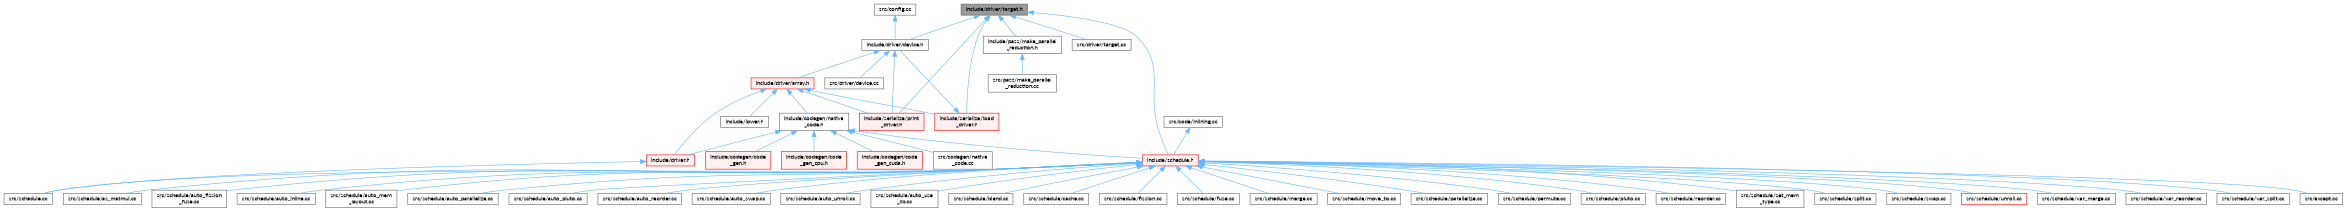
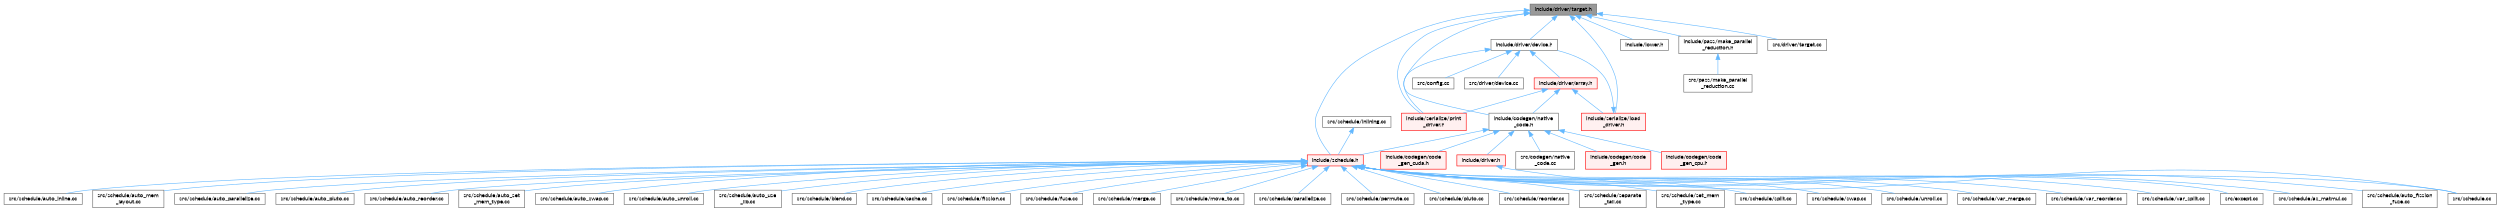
(895, 30) -> (1476, 65)
none -> (1417, 62)
(762, 105) -> (1607, 28)
(712, 116) -> none
(1193, 122) -> (1357, 122)
none -> (492, 199)
none -> (1613, 199)
(1994, 199) -> (1915, 199)
